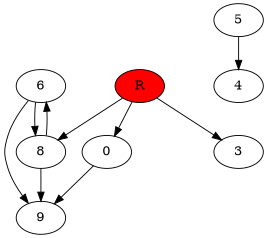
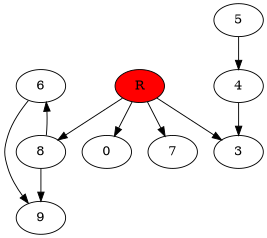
(35, 114) -> none
none -> (239, 114)
none -> (173, 152)
(77, 182) -> none
